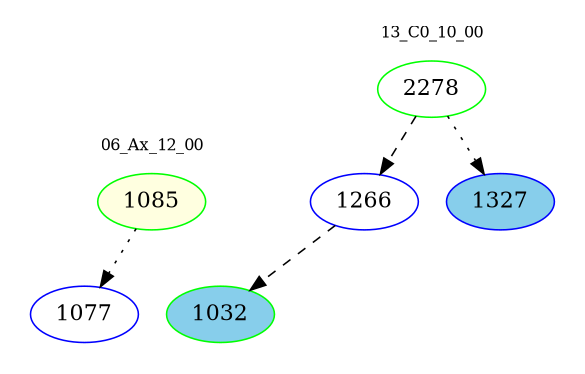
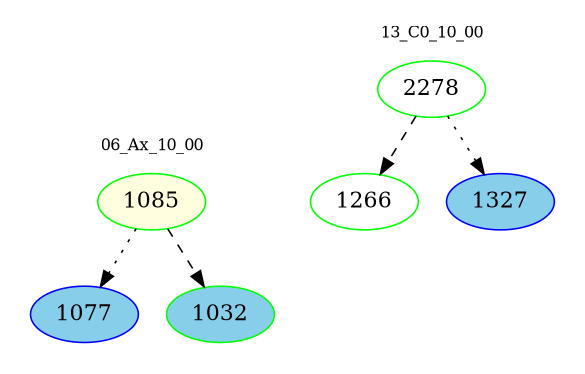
(152, 146) -> (152, 146)
(364, 202) -> (364, 202)
(299, 253) -> (182, 251)
(84, 314) -> (84, 314)
